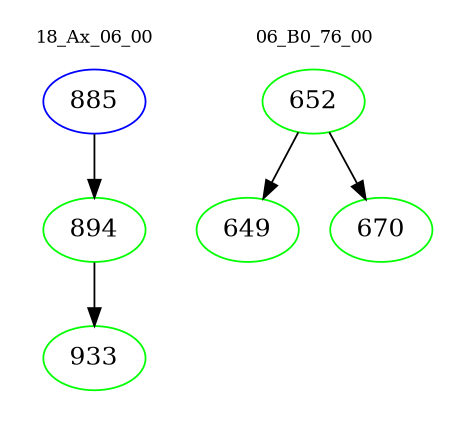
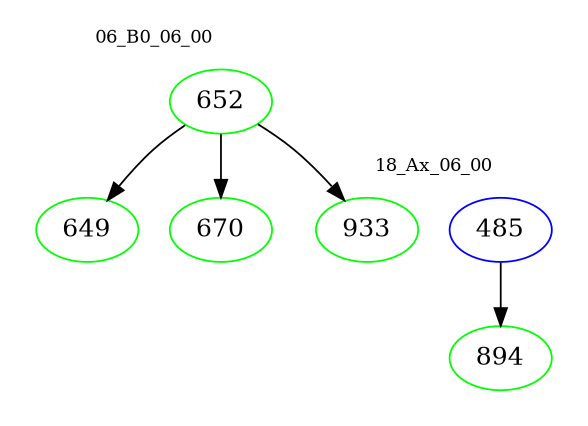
(315, 38) -> (154, 38)
(94, 102) -> (501, 230)
(94, 285) -> (313, 167)
